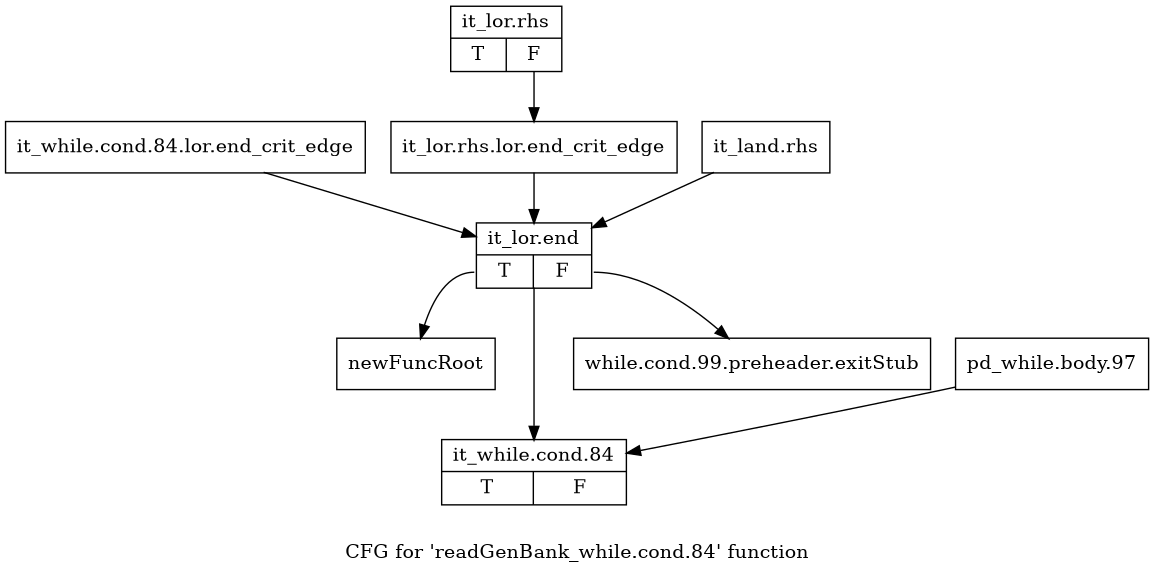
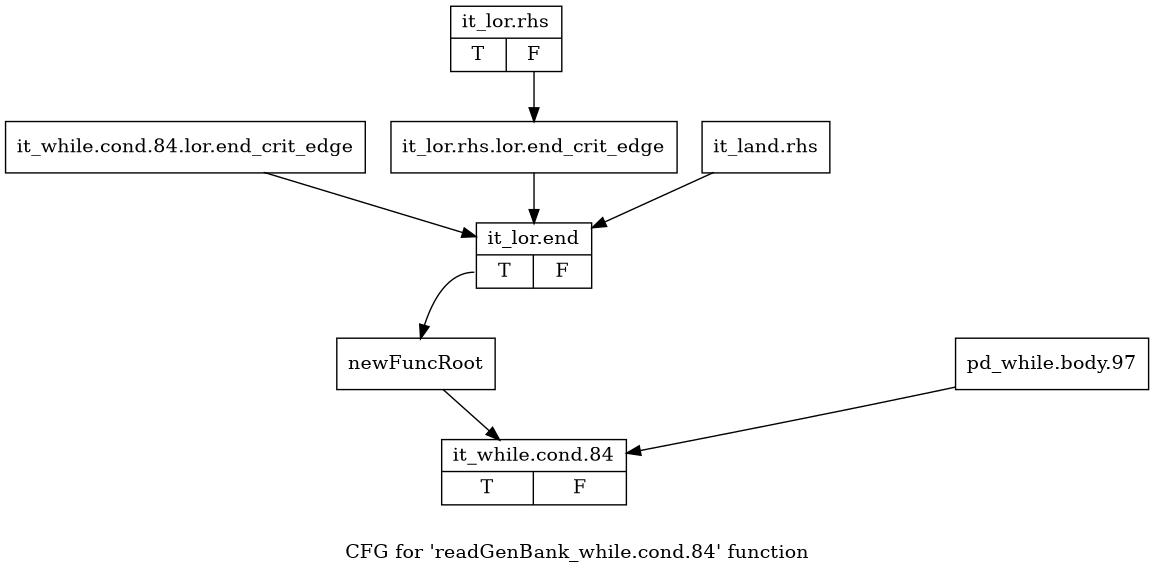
(534, 357) -> (466, 410)
(752, 364) -> none
